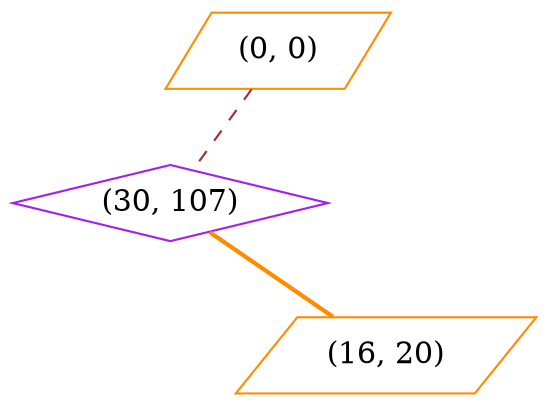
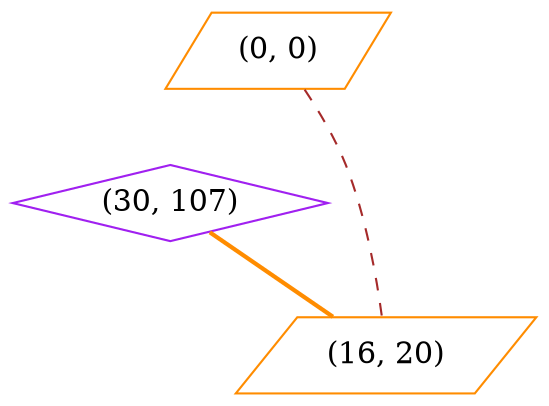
(222, 130) -> (357, 198)
